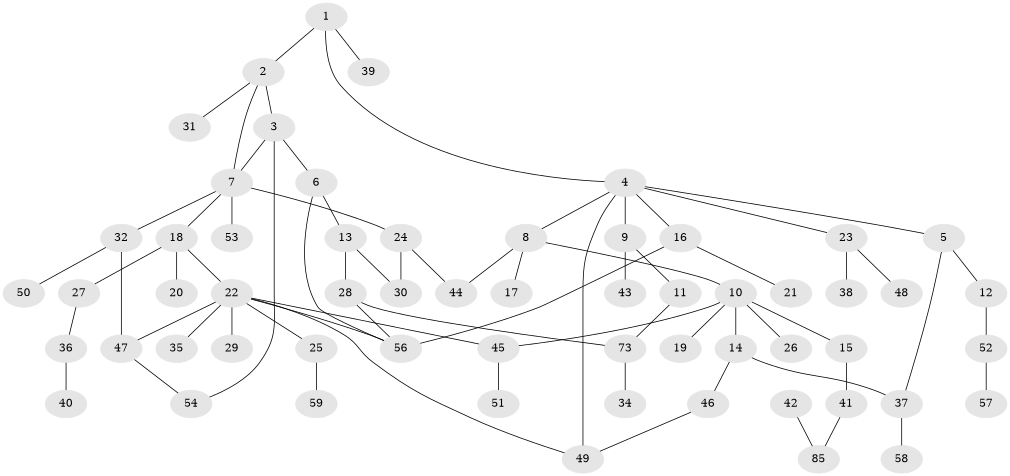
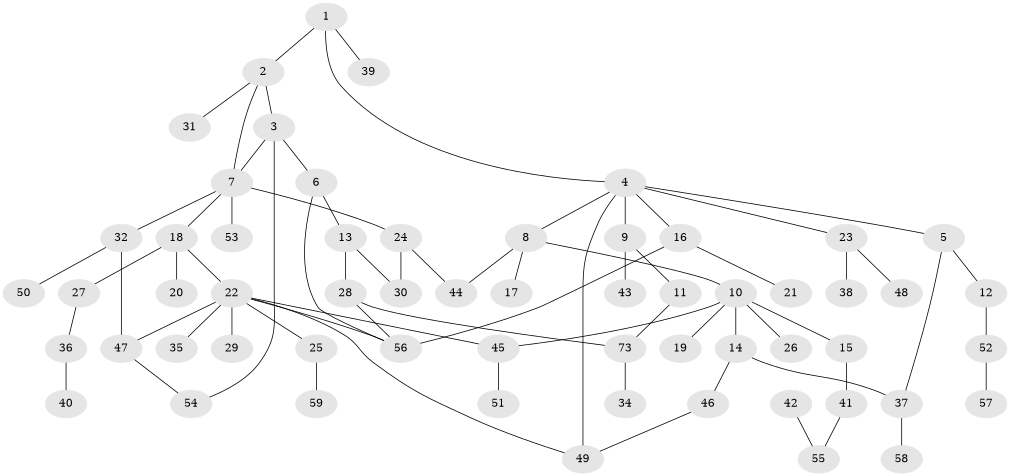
(819, 459) -> (819, 459)
